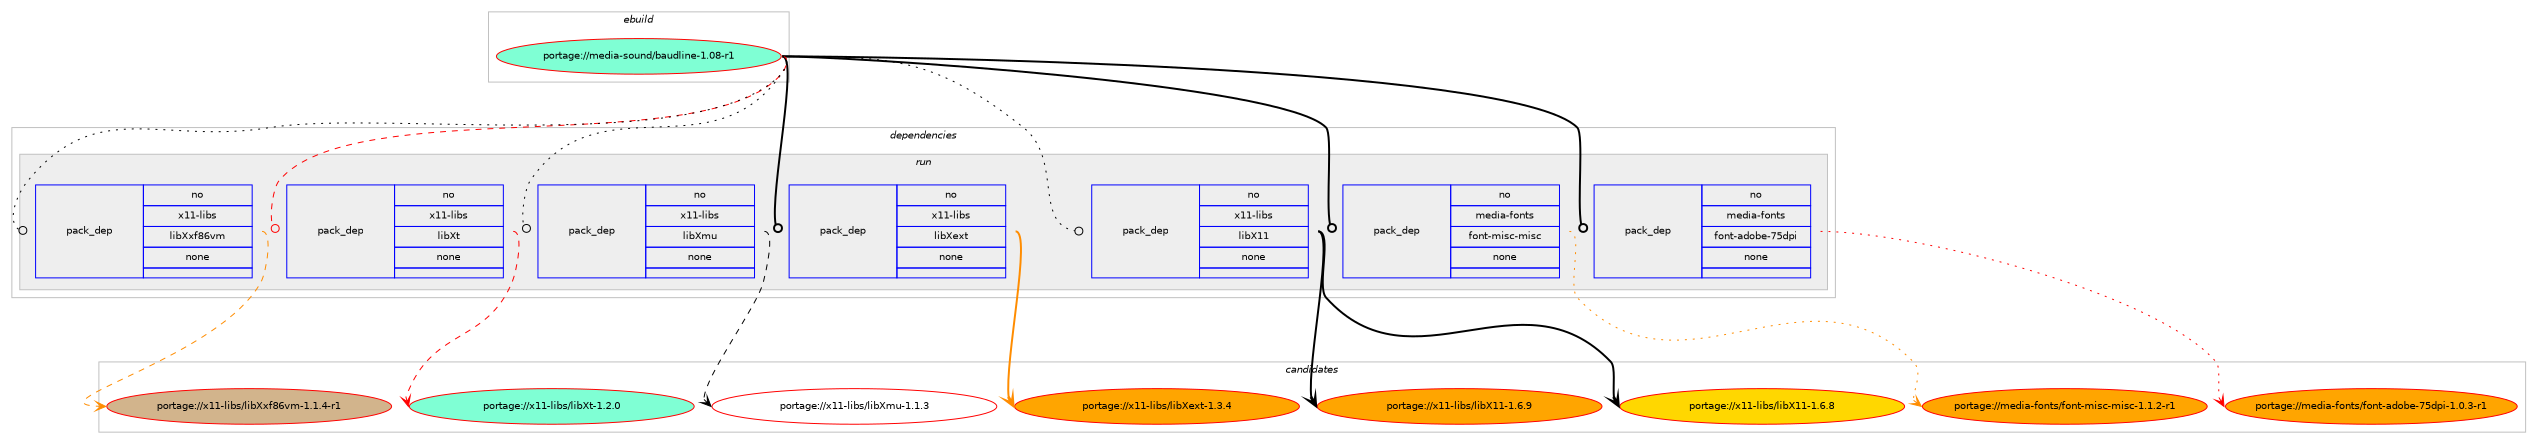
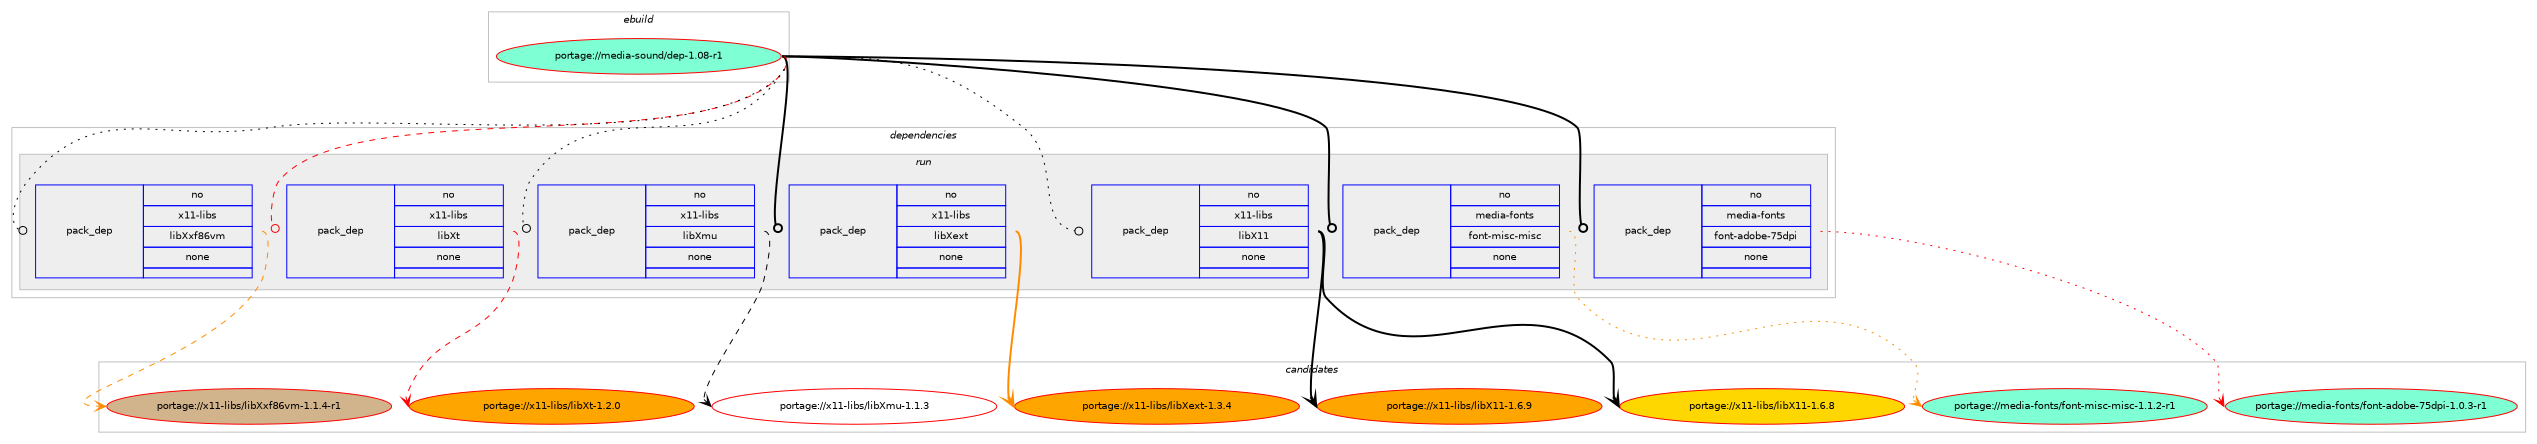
(639, 56) -> (639, 56)
(552, 406) -> (552, 406)
(2065, 406) -> (2065, 406)
(2371, 406) -> (2371, 406)
